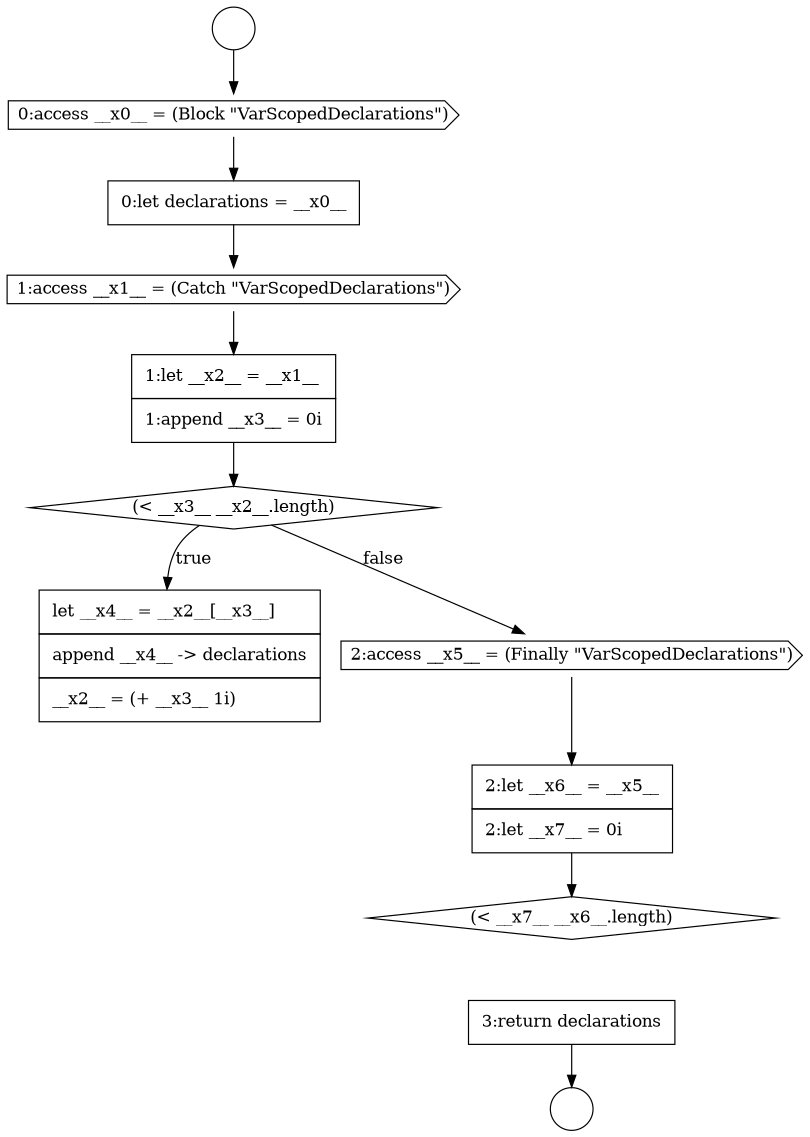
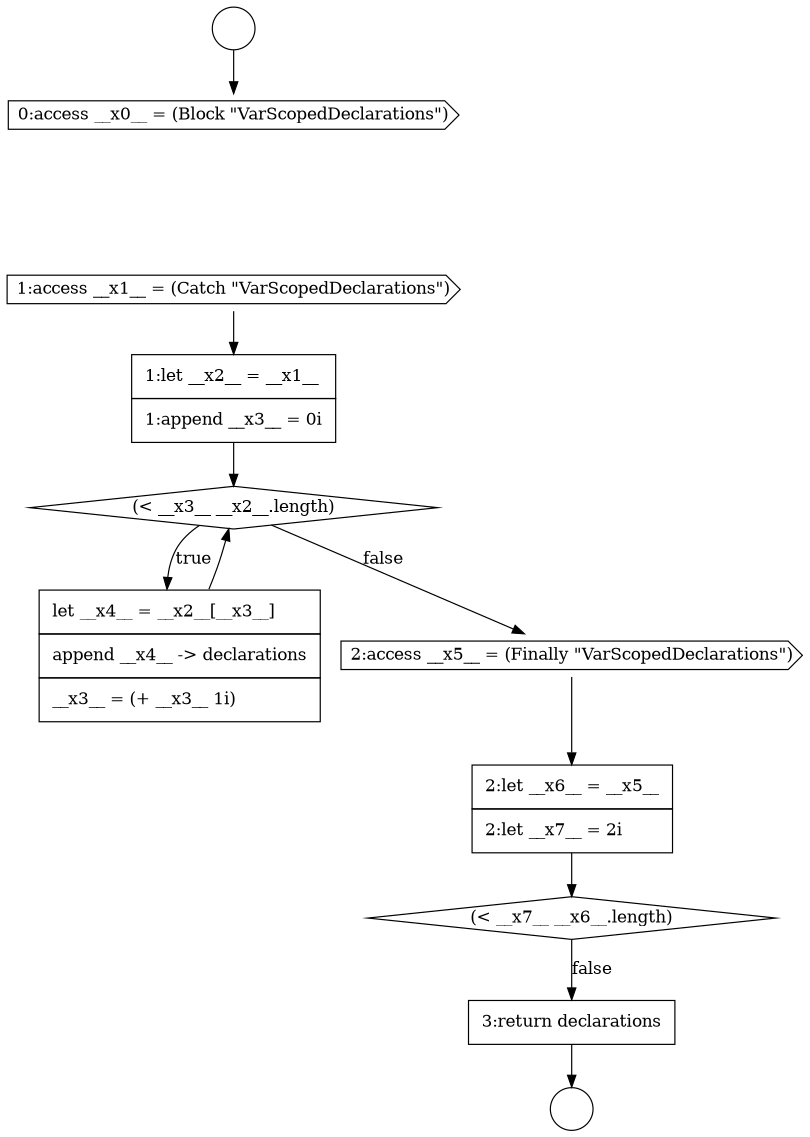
(234, 202) -> none
none -> (218, 565)
(144, 699) -> (144, 699)
(554, 830) -> (554, 830)
none -> (572, 964)
